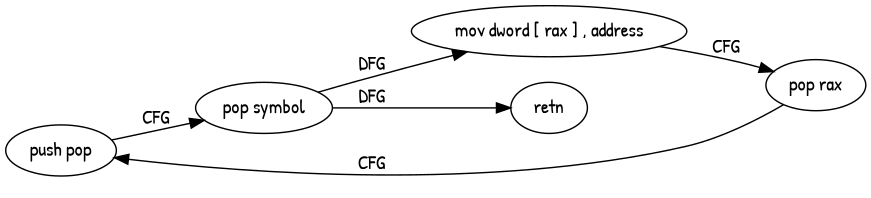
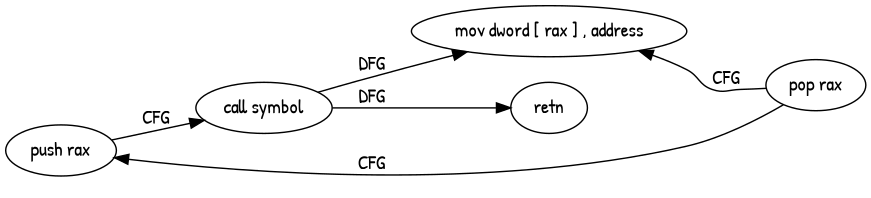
(710, 56) -> (705, 86)
(264, 108) -> (264, 108)
(61, 150) -> (61, 150)
